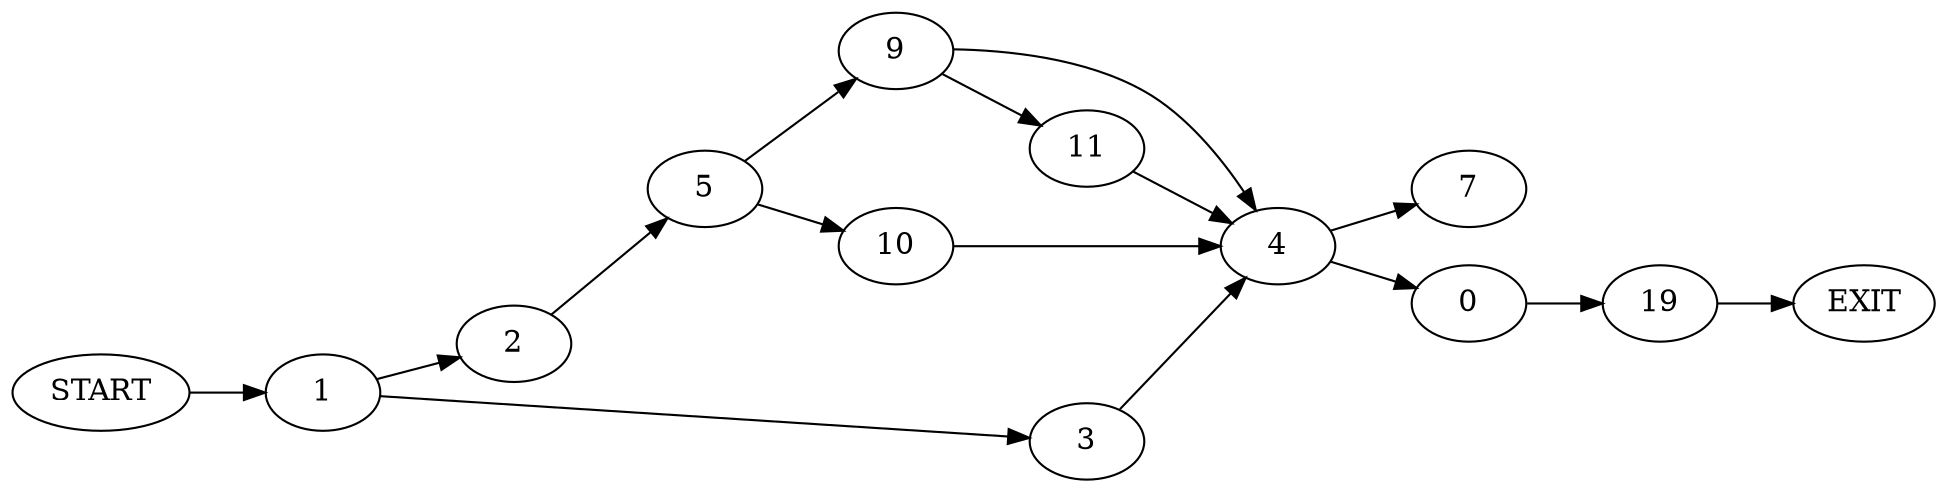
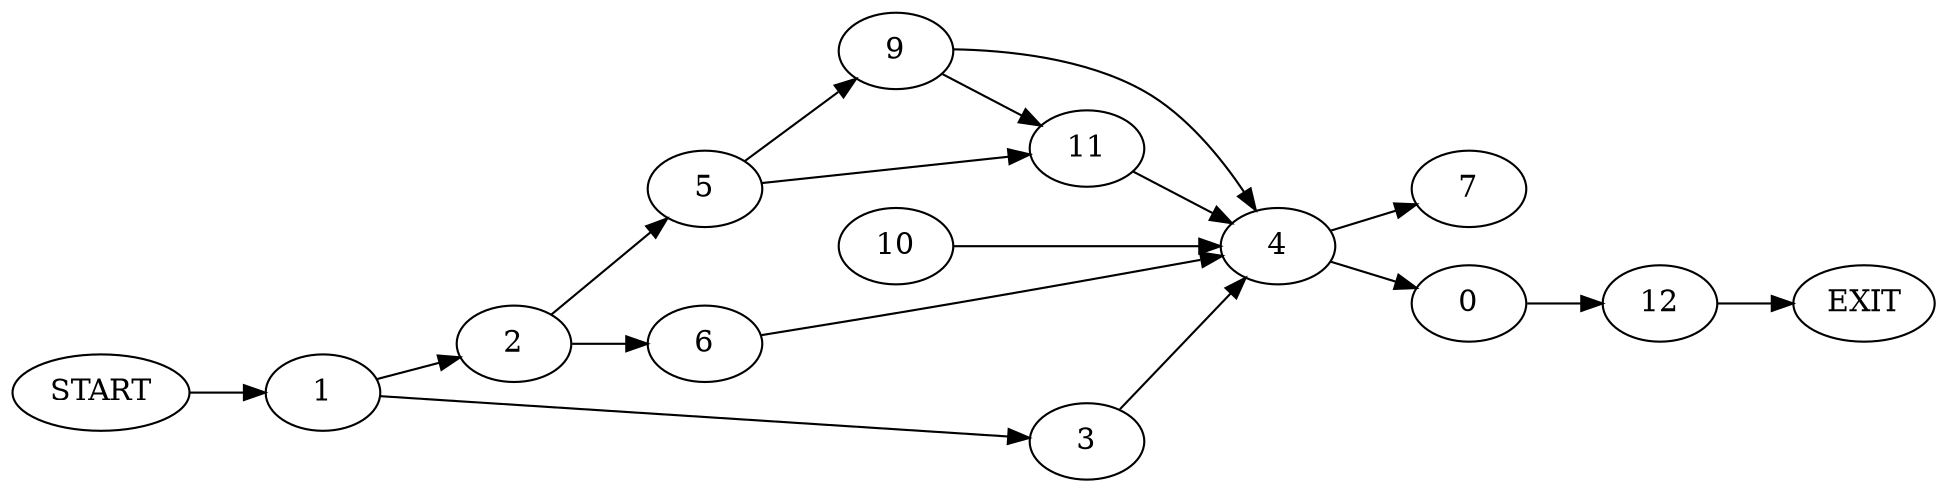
(790, 214) -> (885, 170)
(1660, 303) -> (1660, 303)
none -> (705, 344)
